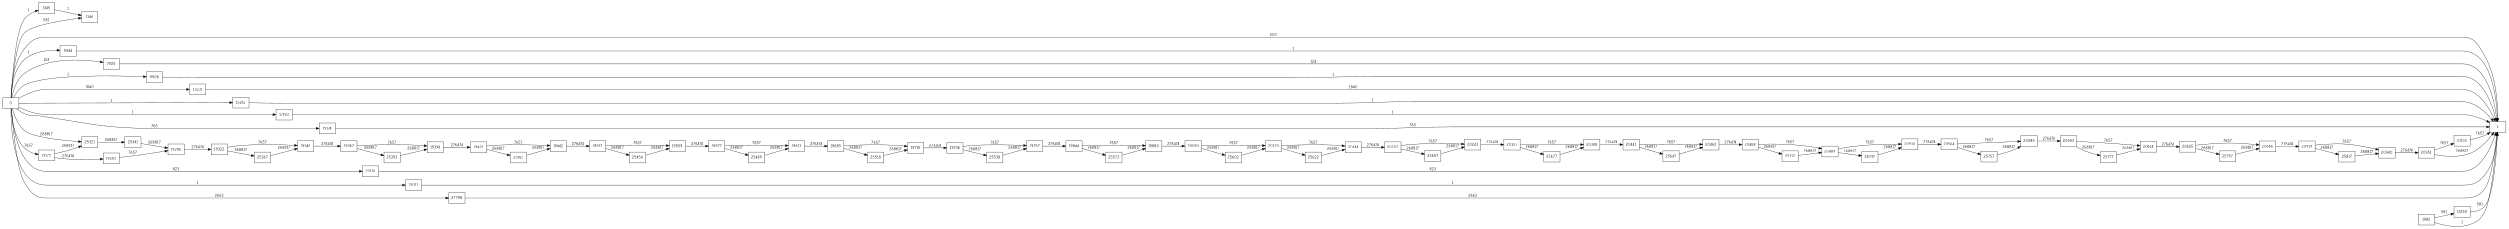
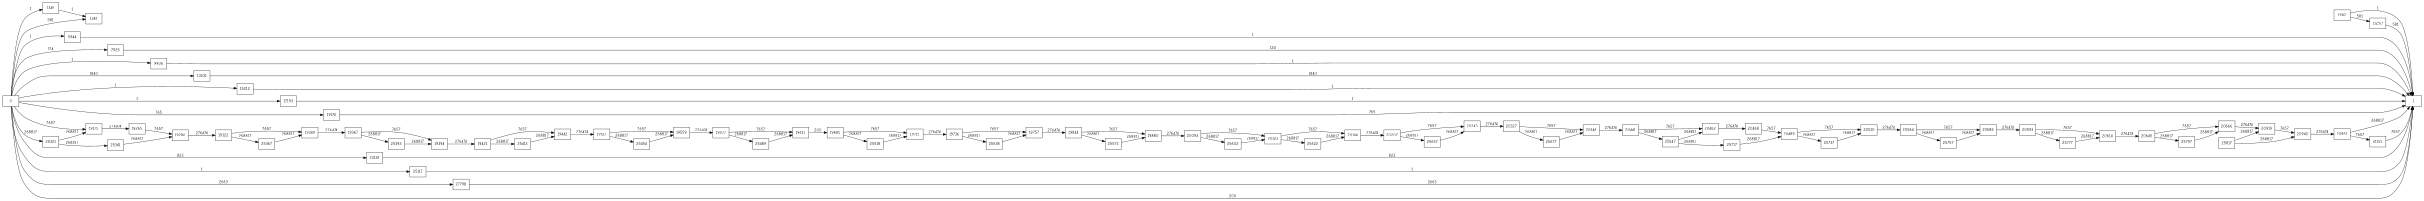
(816, 144) -> (818, 130)
(1769, 150) -> (1700, 145)
(67, 151) -> (71, 137)
(2325, 151) -> (2245, 137)
